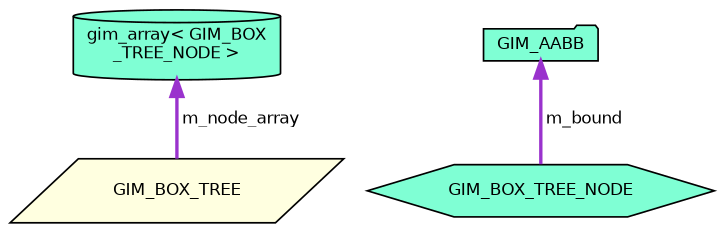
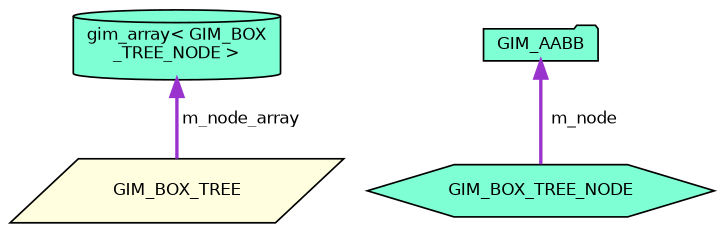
(582, 119) -> (582, 119)
